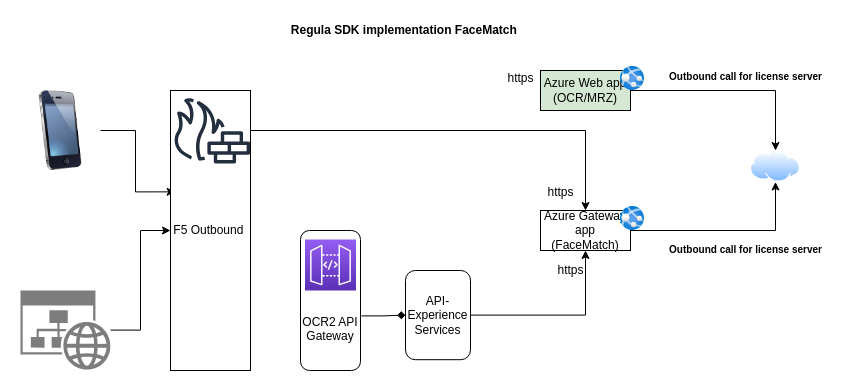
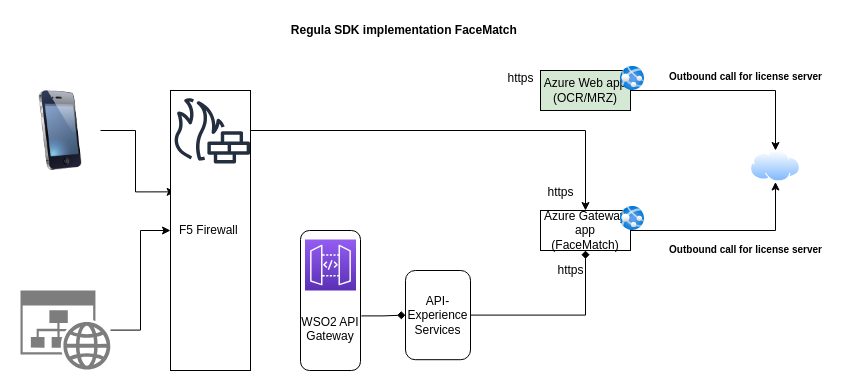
(211, 231) -> (211, 231)
(586, 259) -> (586, 259)
(331, 301) -> (331, 301)
